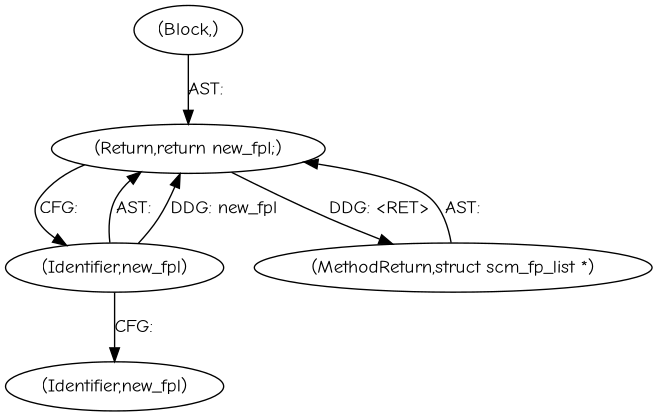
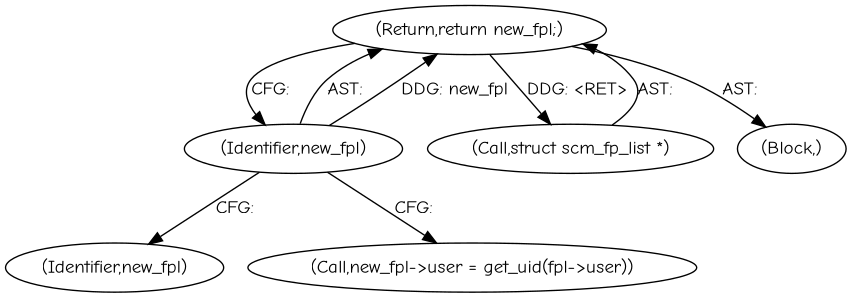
(188, 83) -> (667, 72)
(453, 268) -> (571, 149)
none -> (472, 268)
